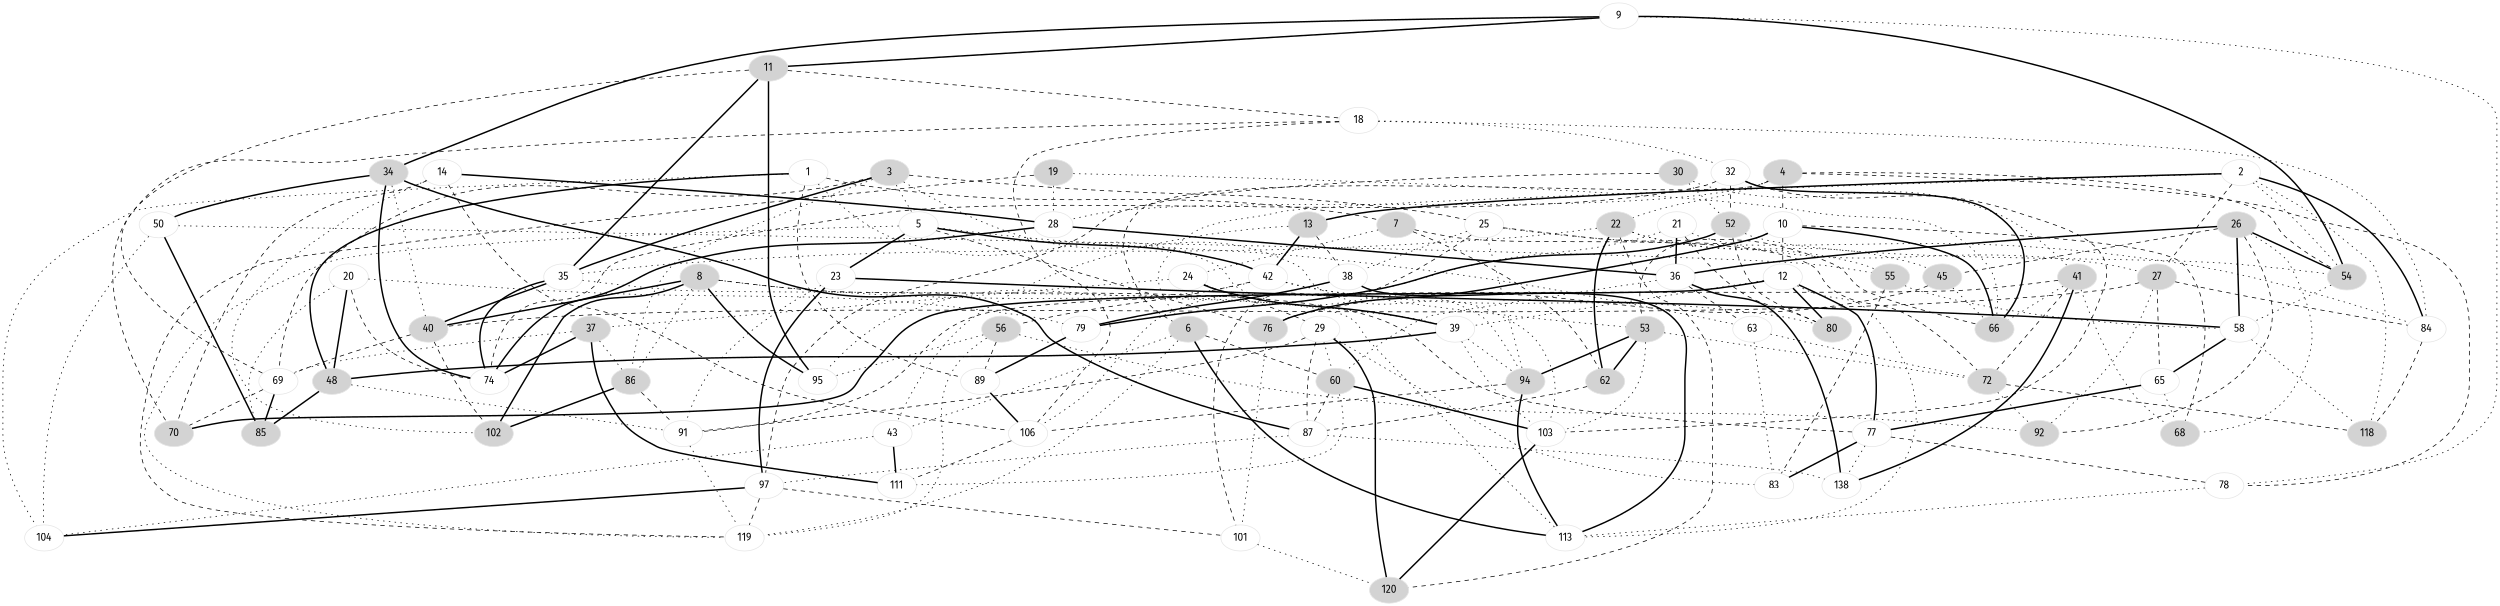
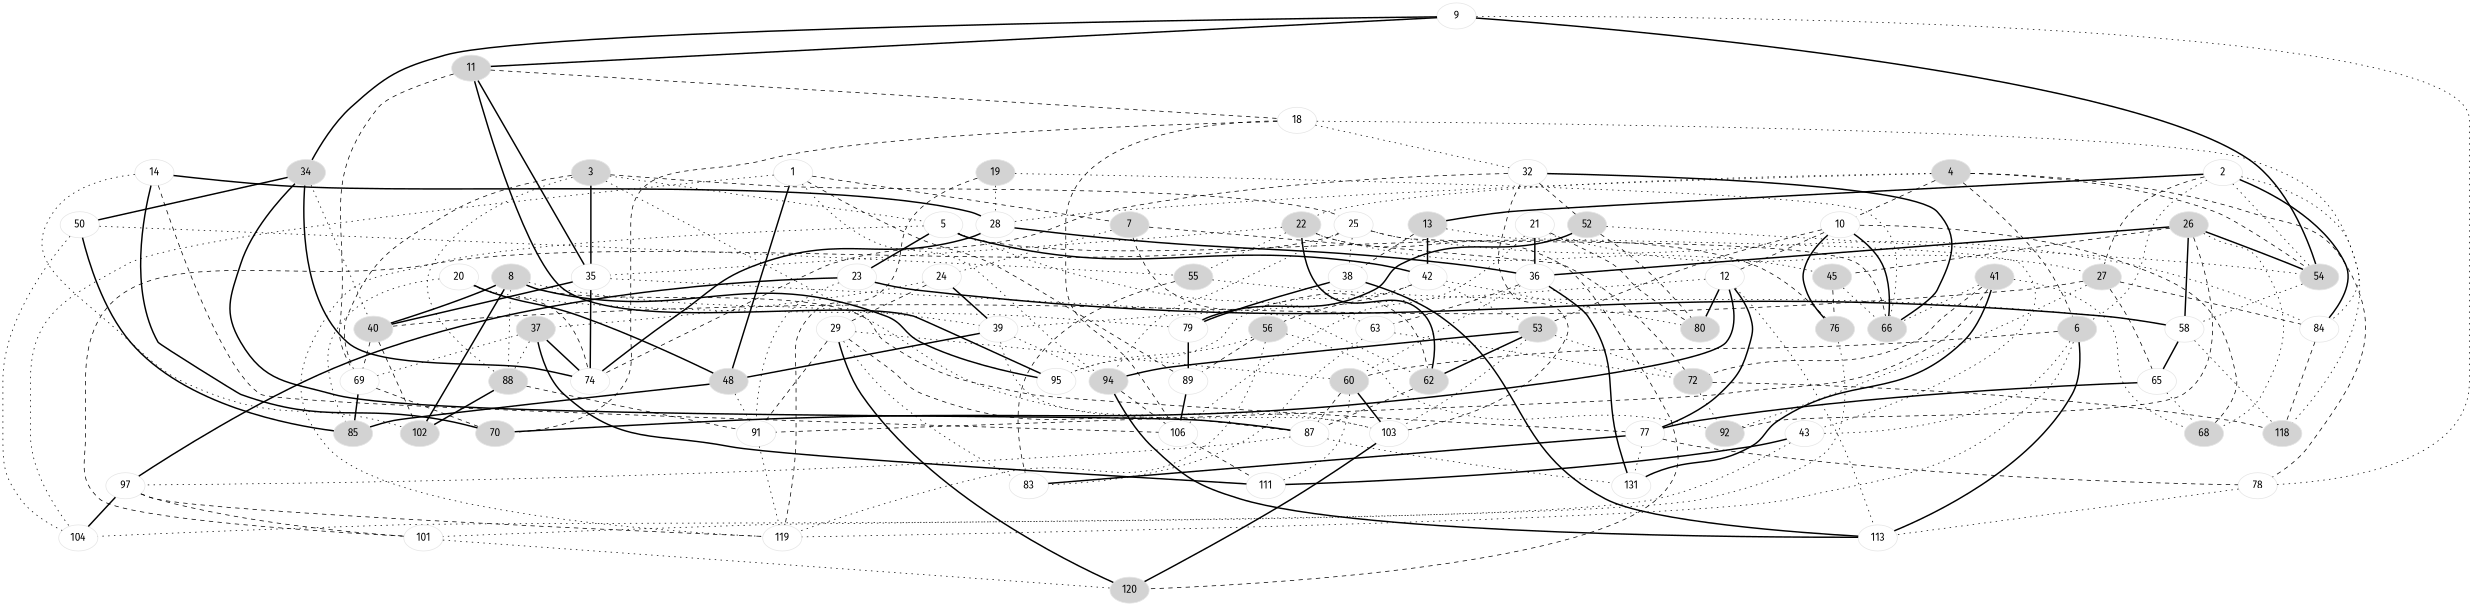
(1678, 173) -> none
(262, 256) -> (233, 390)
(1350, 318) -> (916, 295)
(631, 381) -> (508, 381)
(1842, 486) -> (1631, 486)
